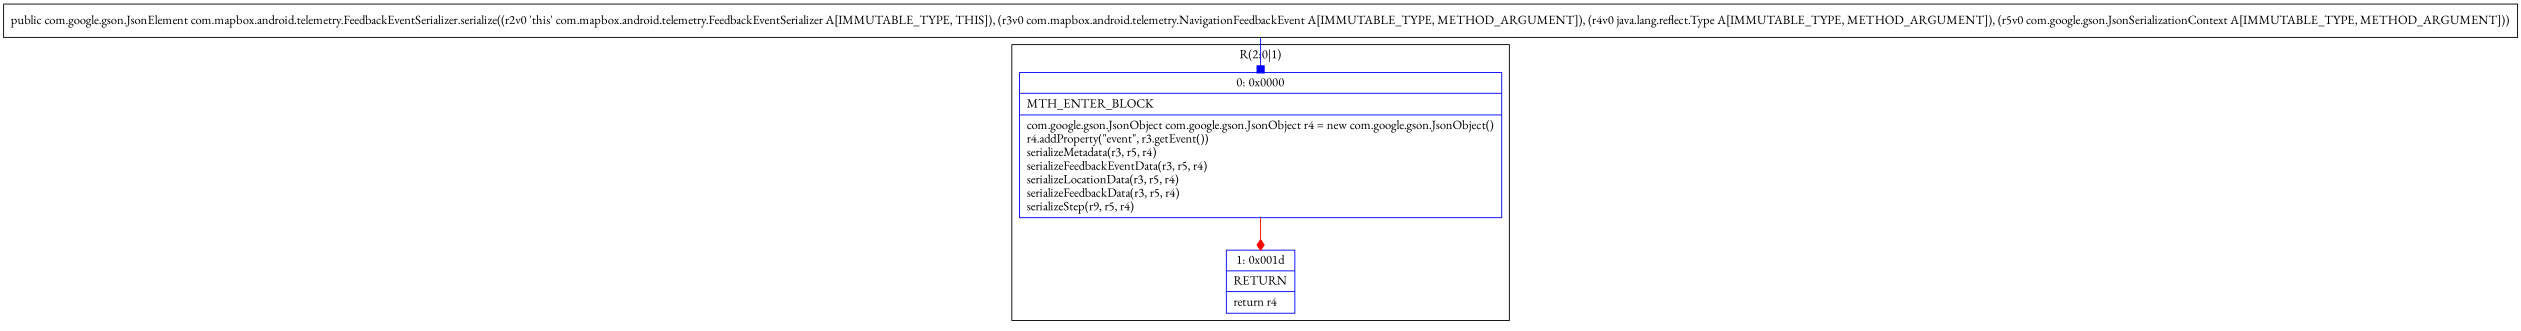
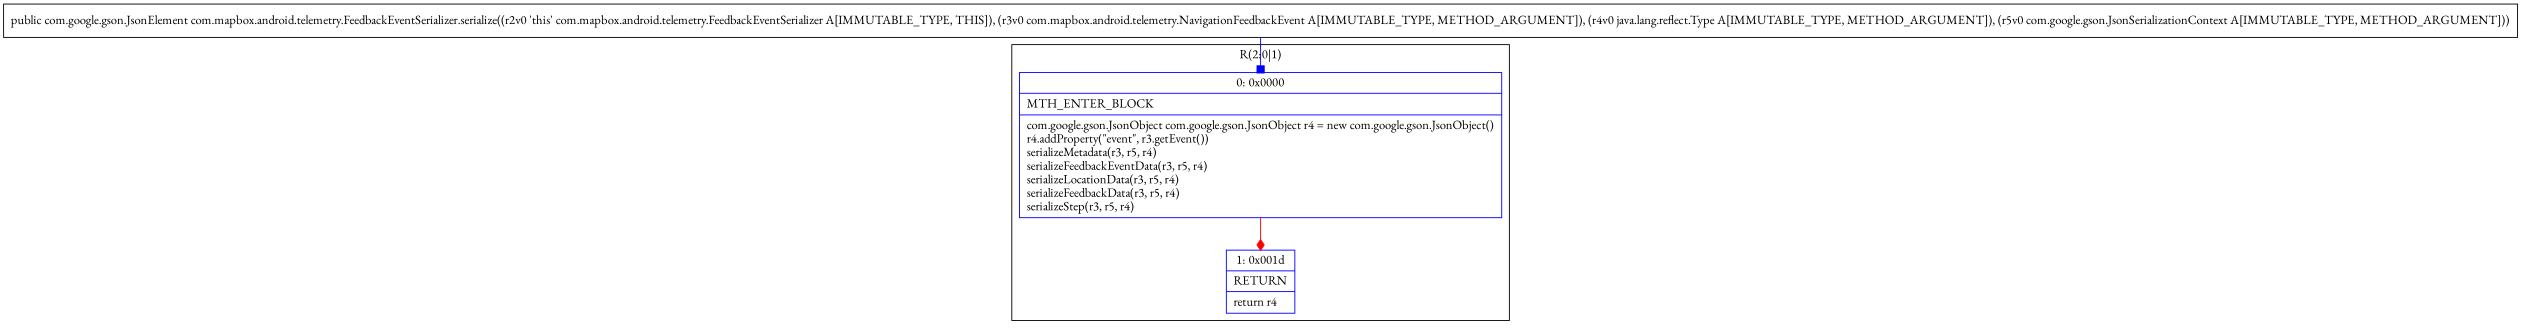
(1081, 206) -> (1081, 206)
